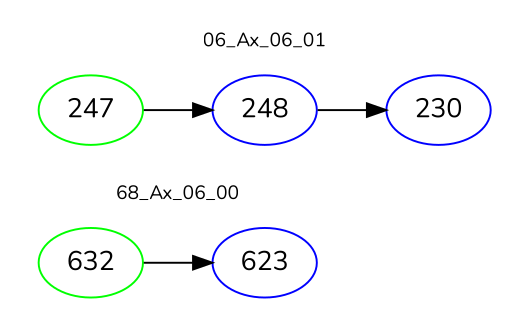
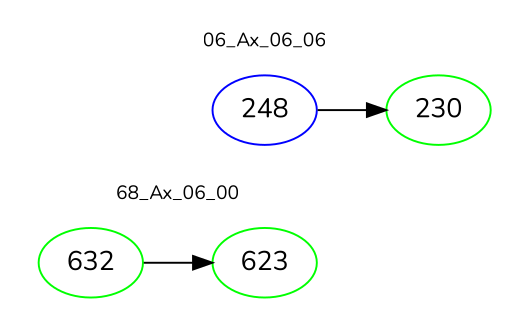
(265, 42) -> (265, 42)
(91, 110) -> none
(439, 110) -> (439, 110)
(265, 263) -> (265, 263)
